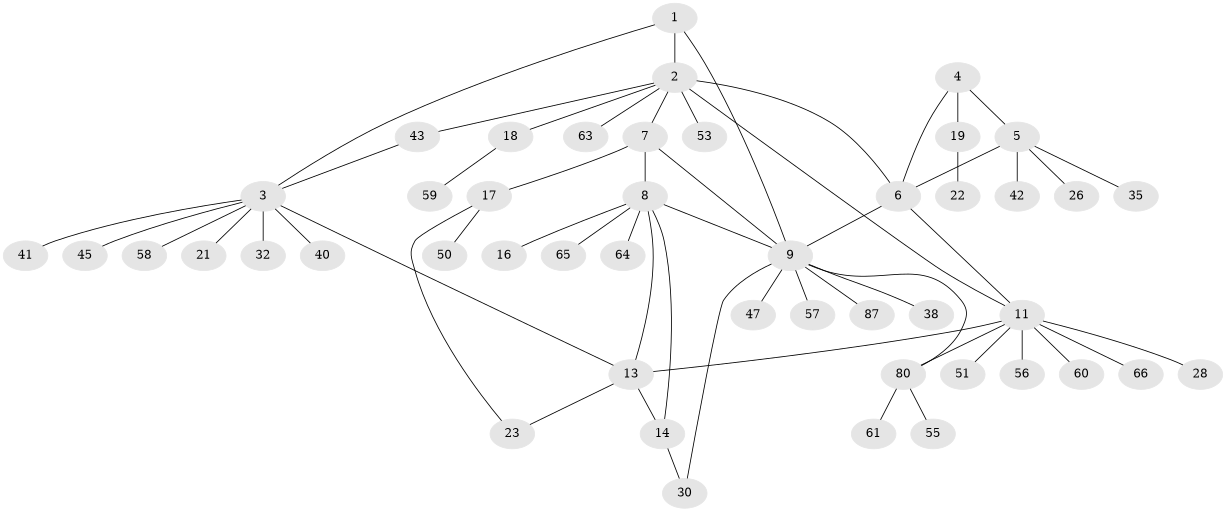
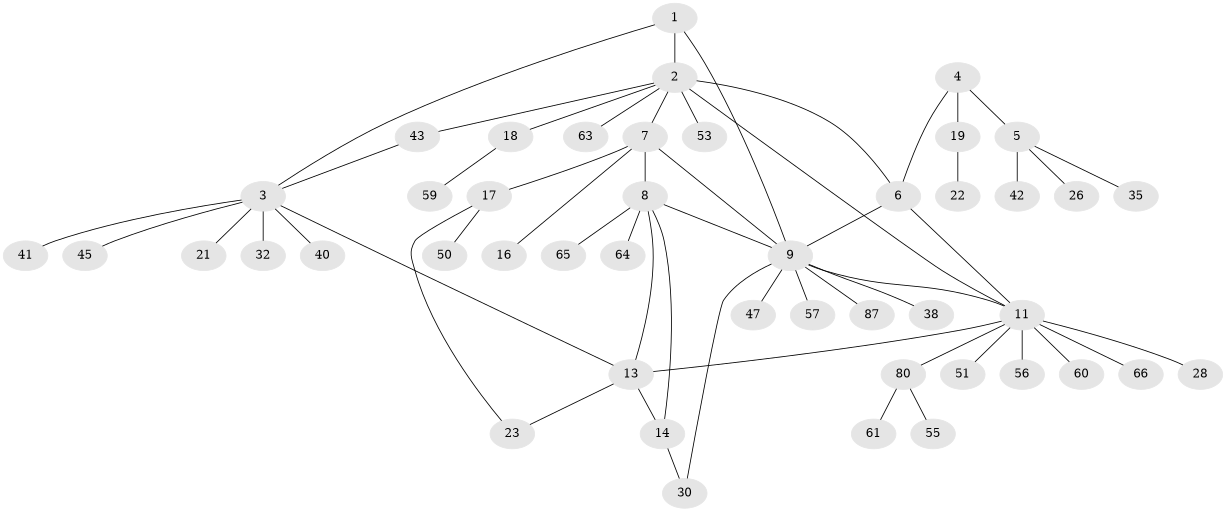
(964, 164) -> none
(573, 224) -> (575, 196)
(144, 256) -> none
(931, 278) -> (906, 285)
